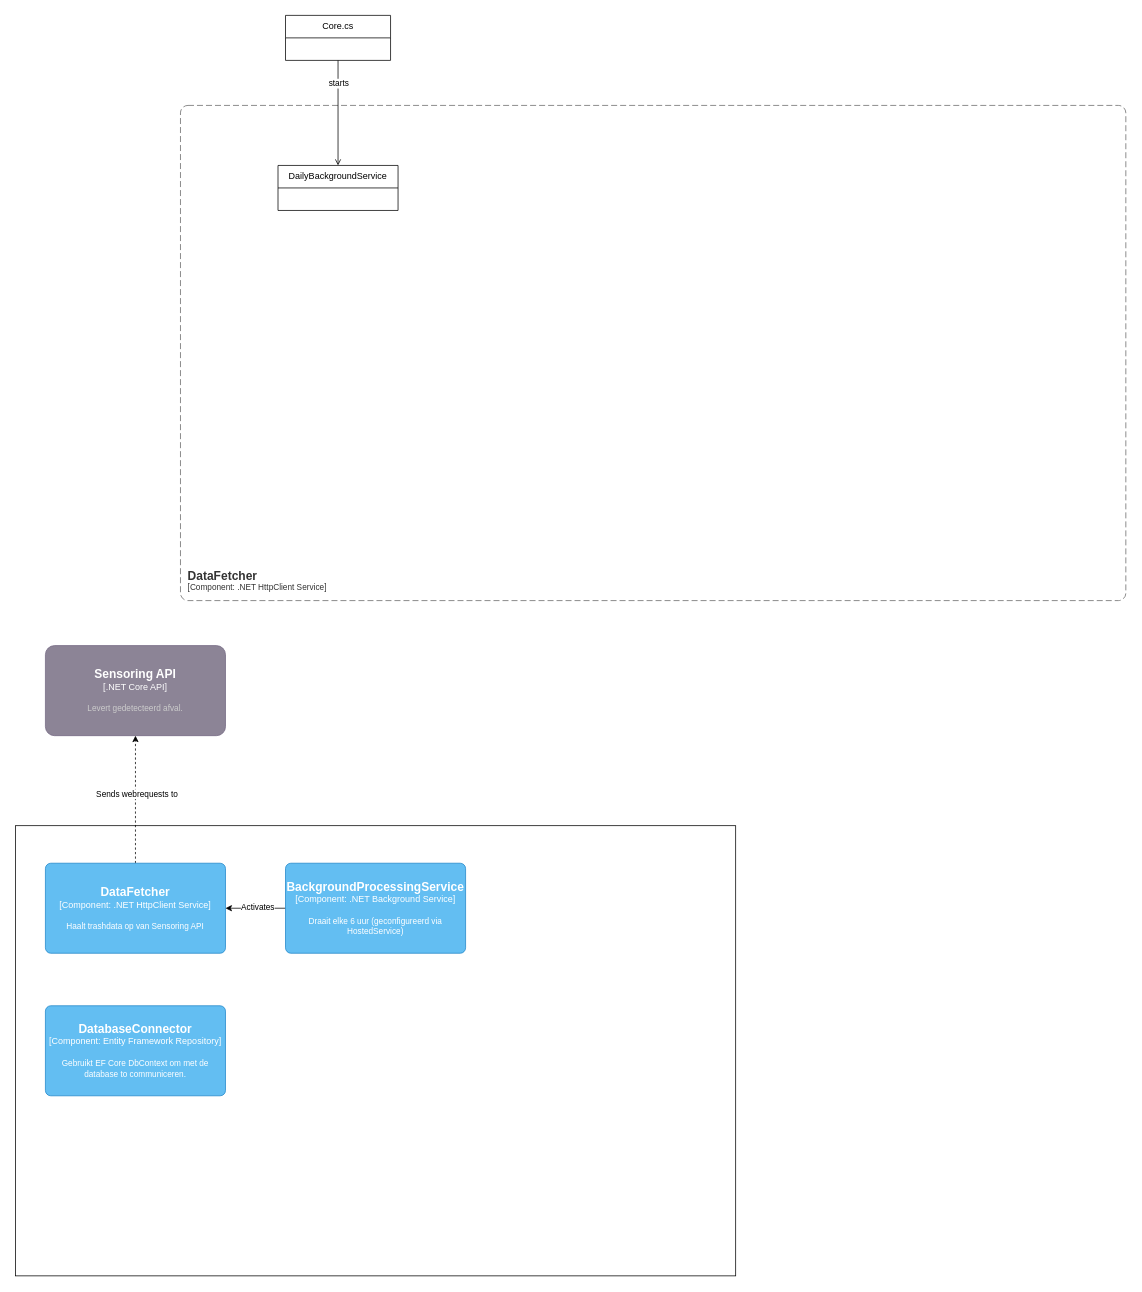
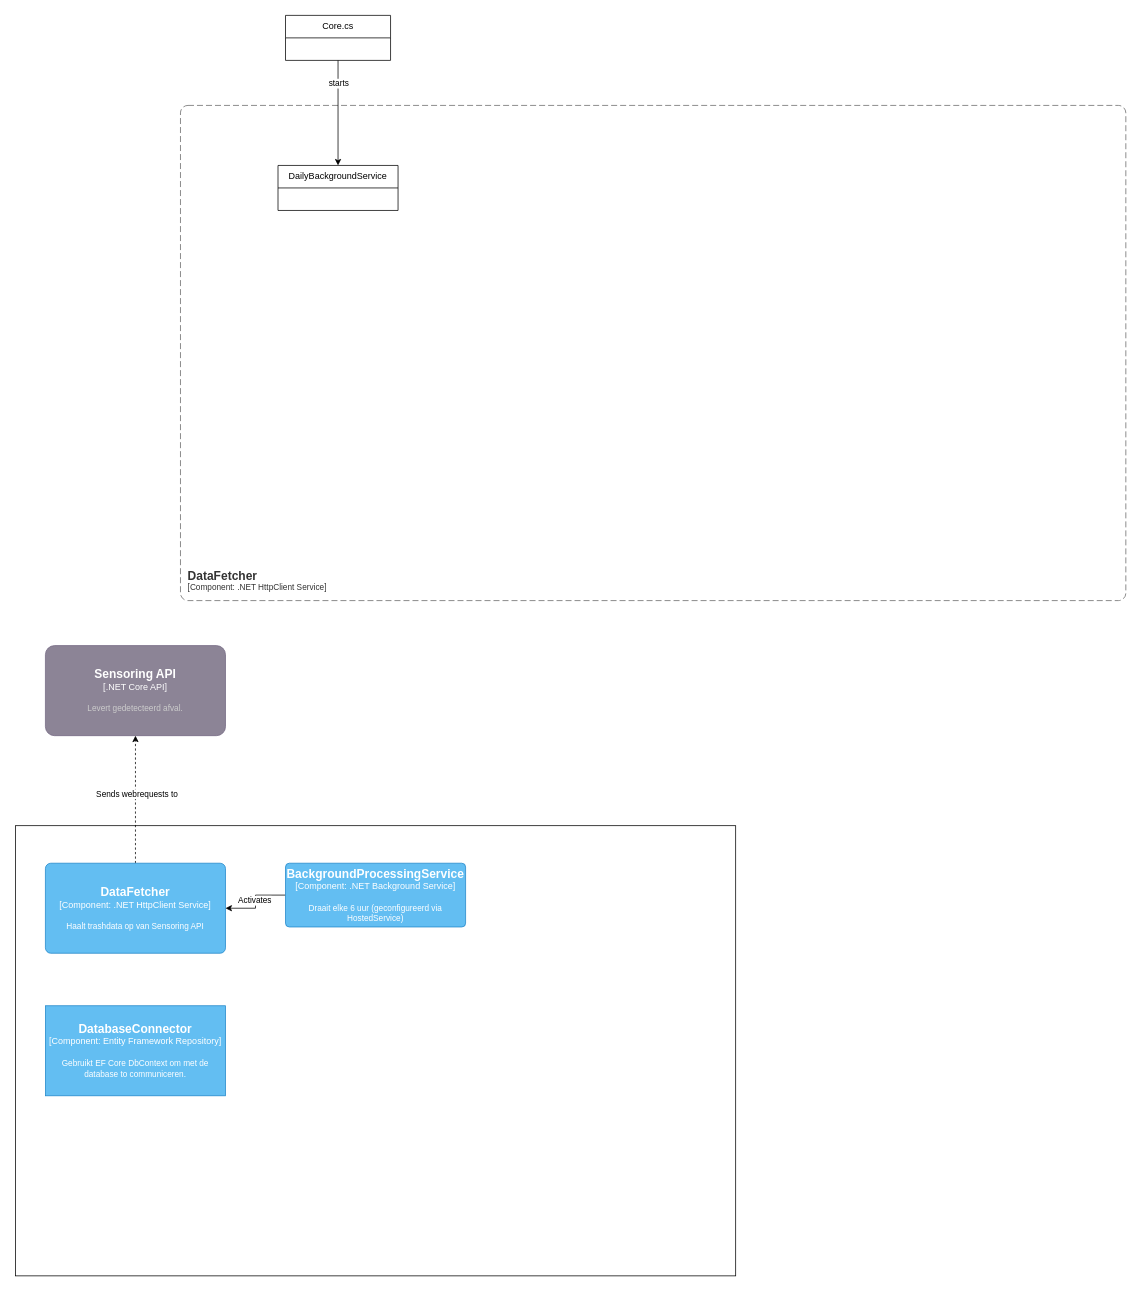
(338, 160) -> (338, 159)
(375, 908) -> (375, 895)
(135, 1050) -> (135, 1050)
